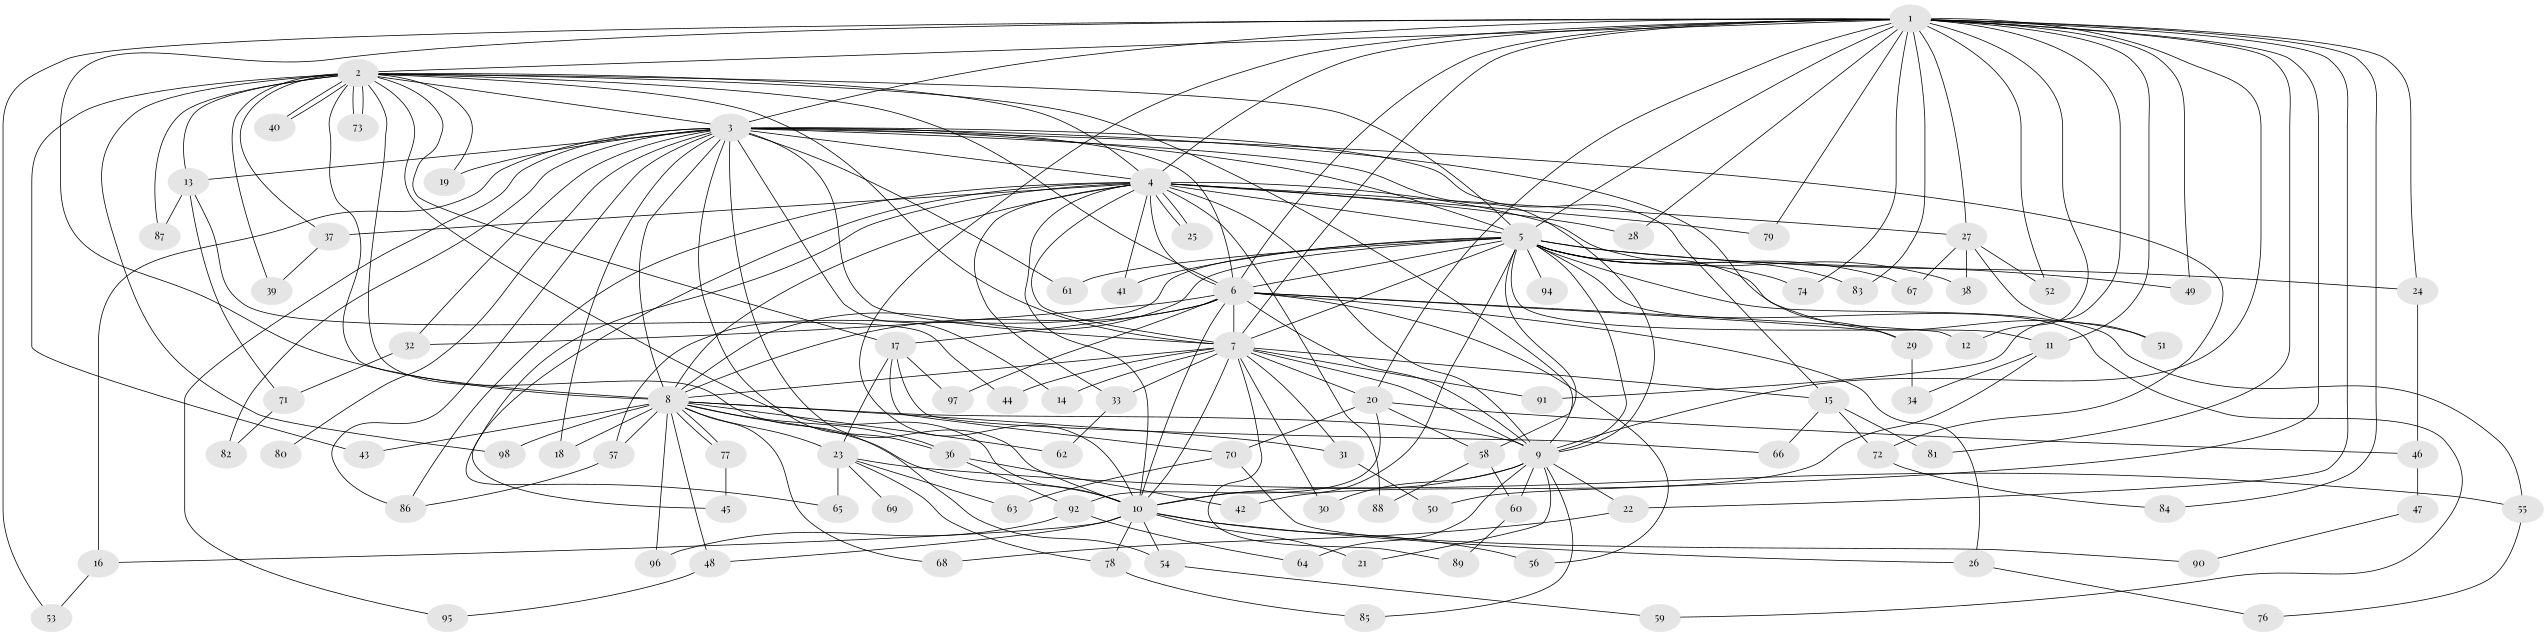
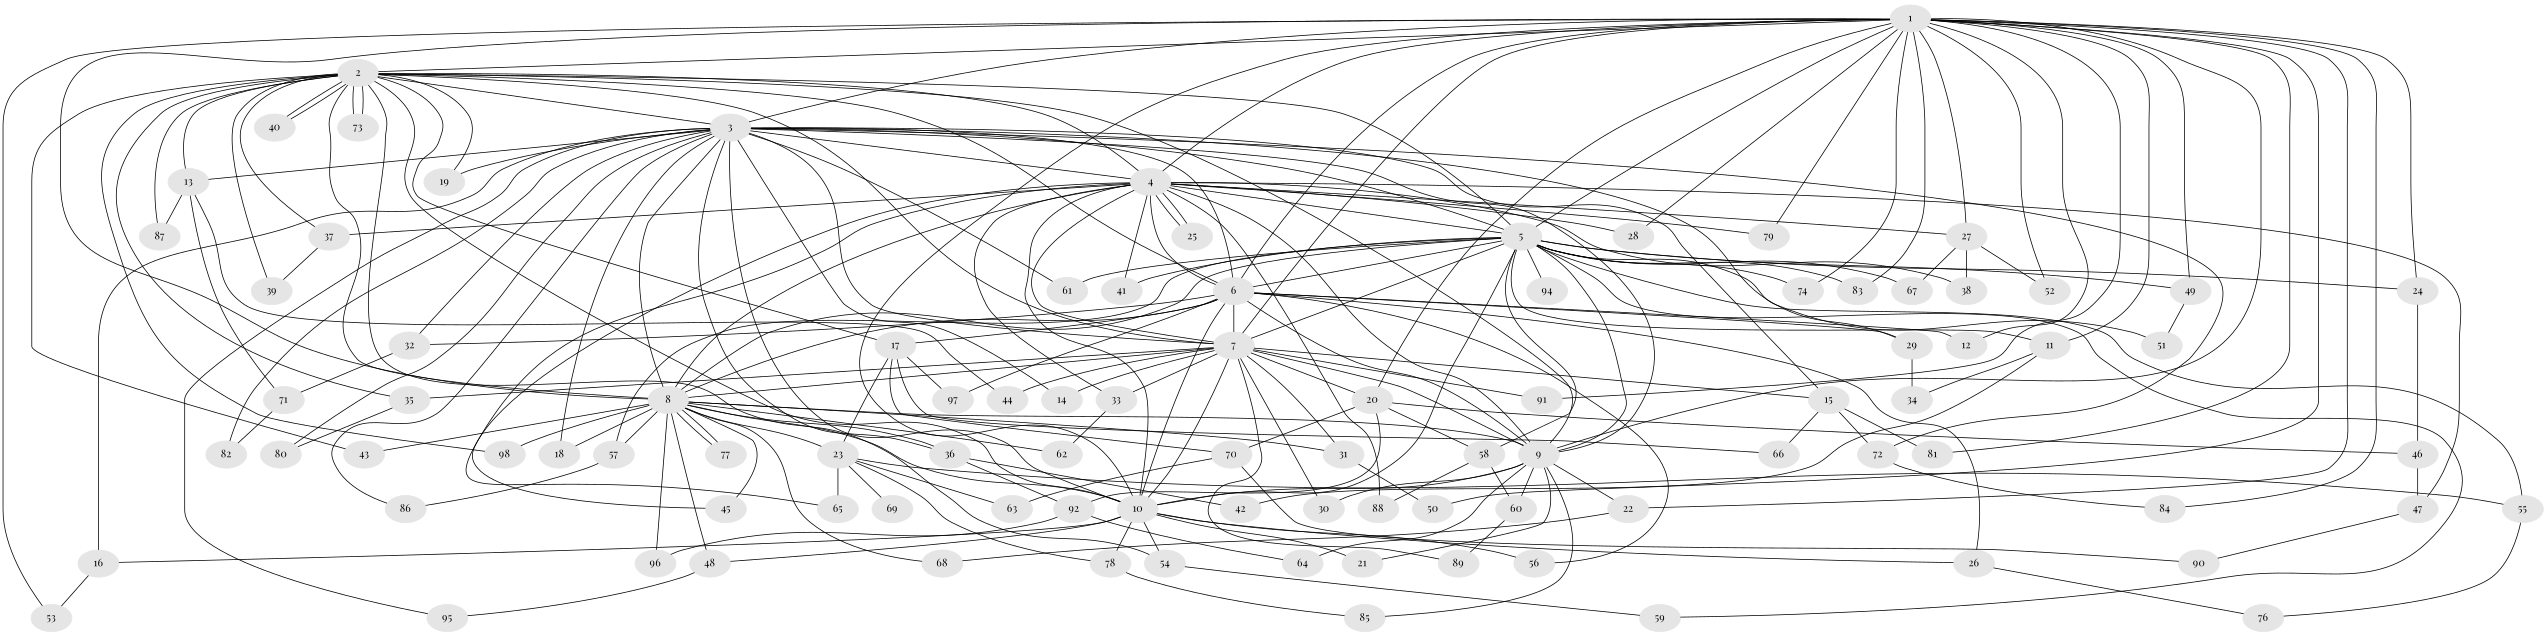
(723, 239) -> (1852, 198)
(2038, 313) -> (2176, 318)
none -> (410, 400)
(726, 482) -> (748, 437)
